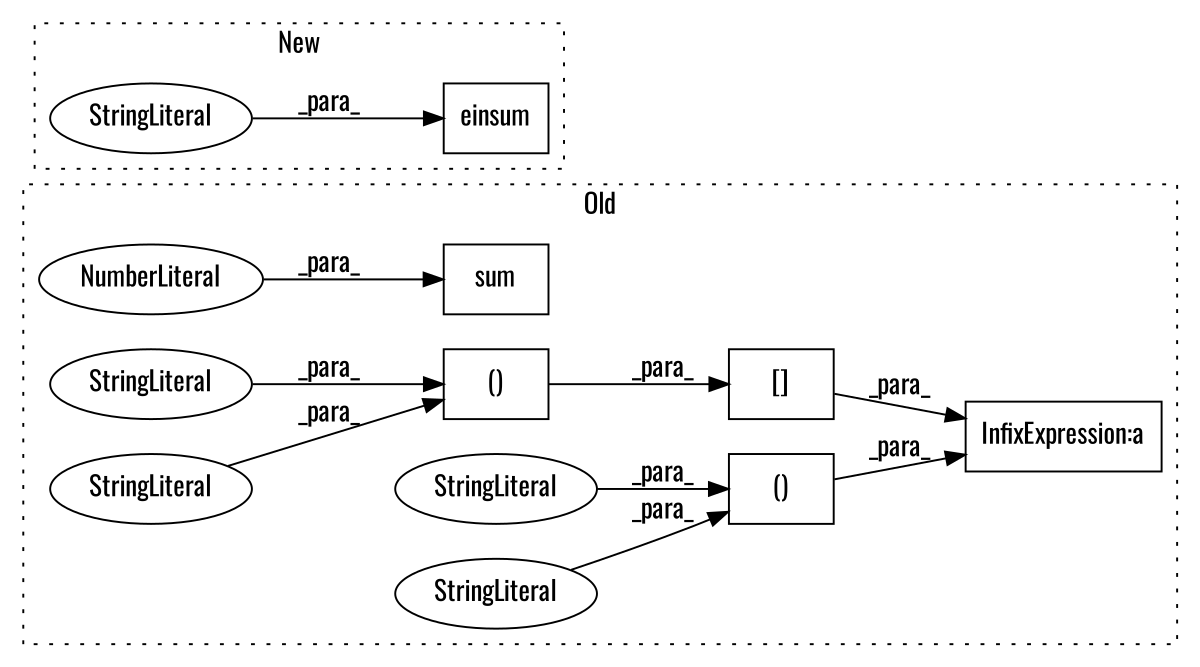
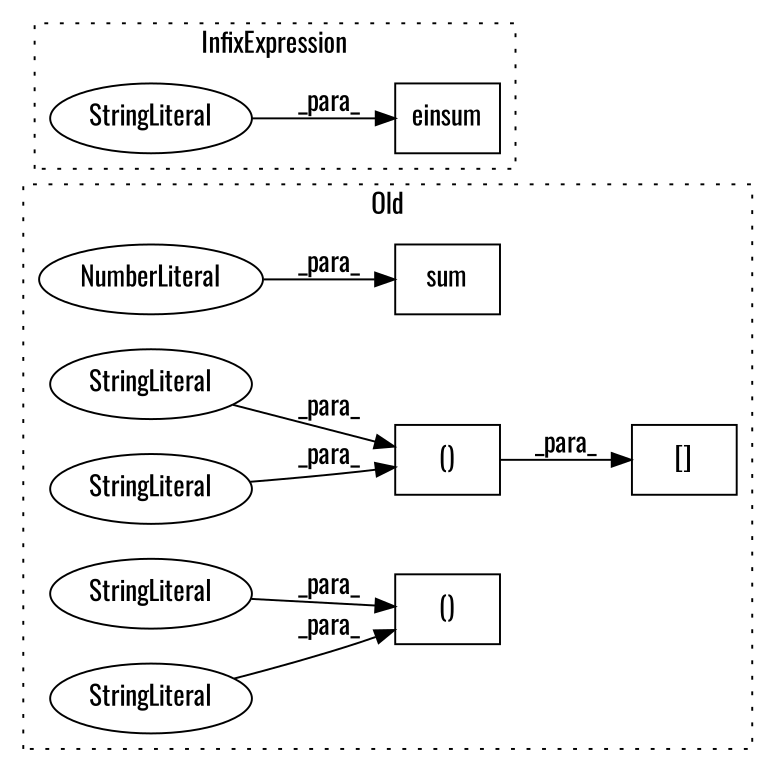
(299, 46) -> (275, 46)
(1064, 437) -> none
